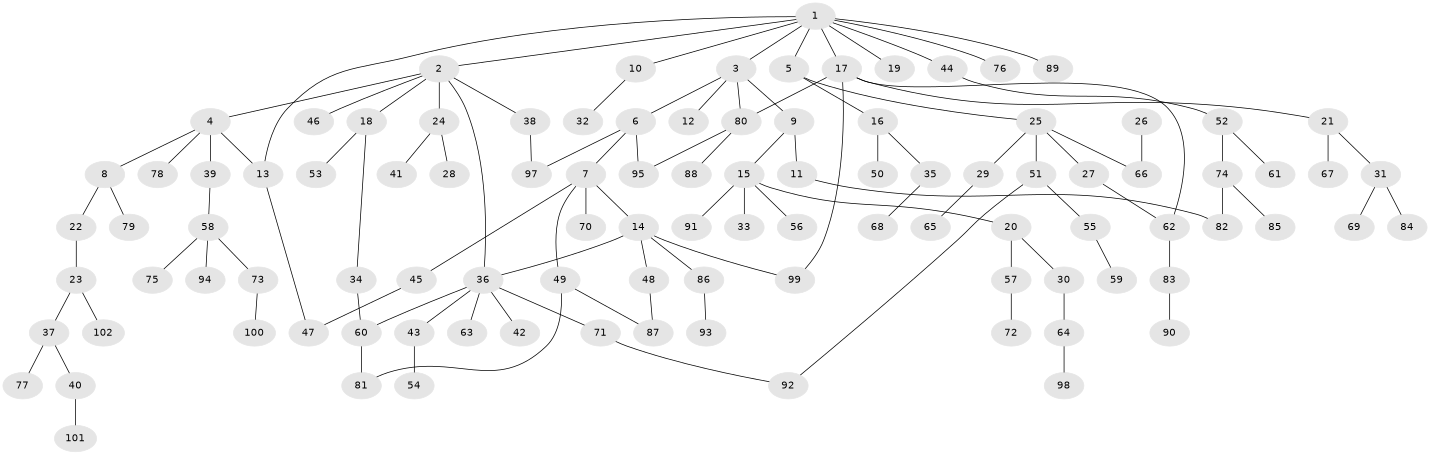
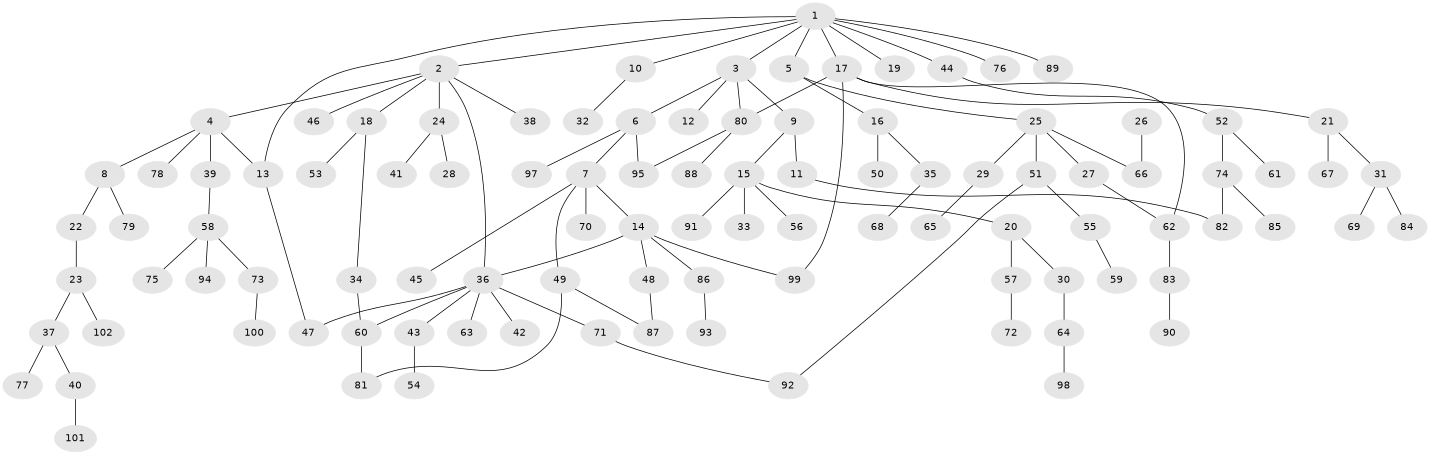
(531, 148) -> none
(365, 306) -> (394, 304)
